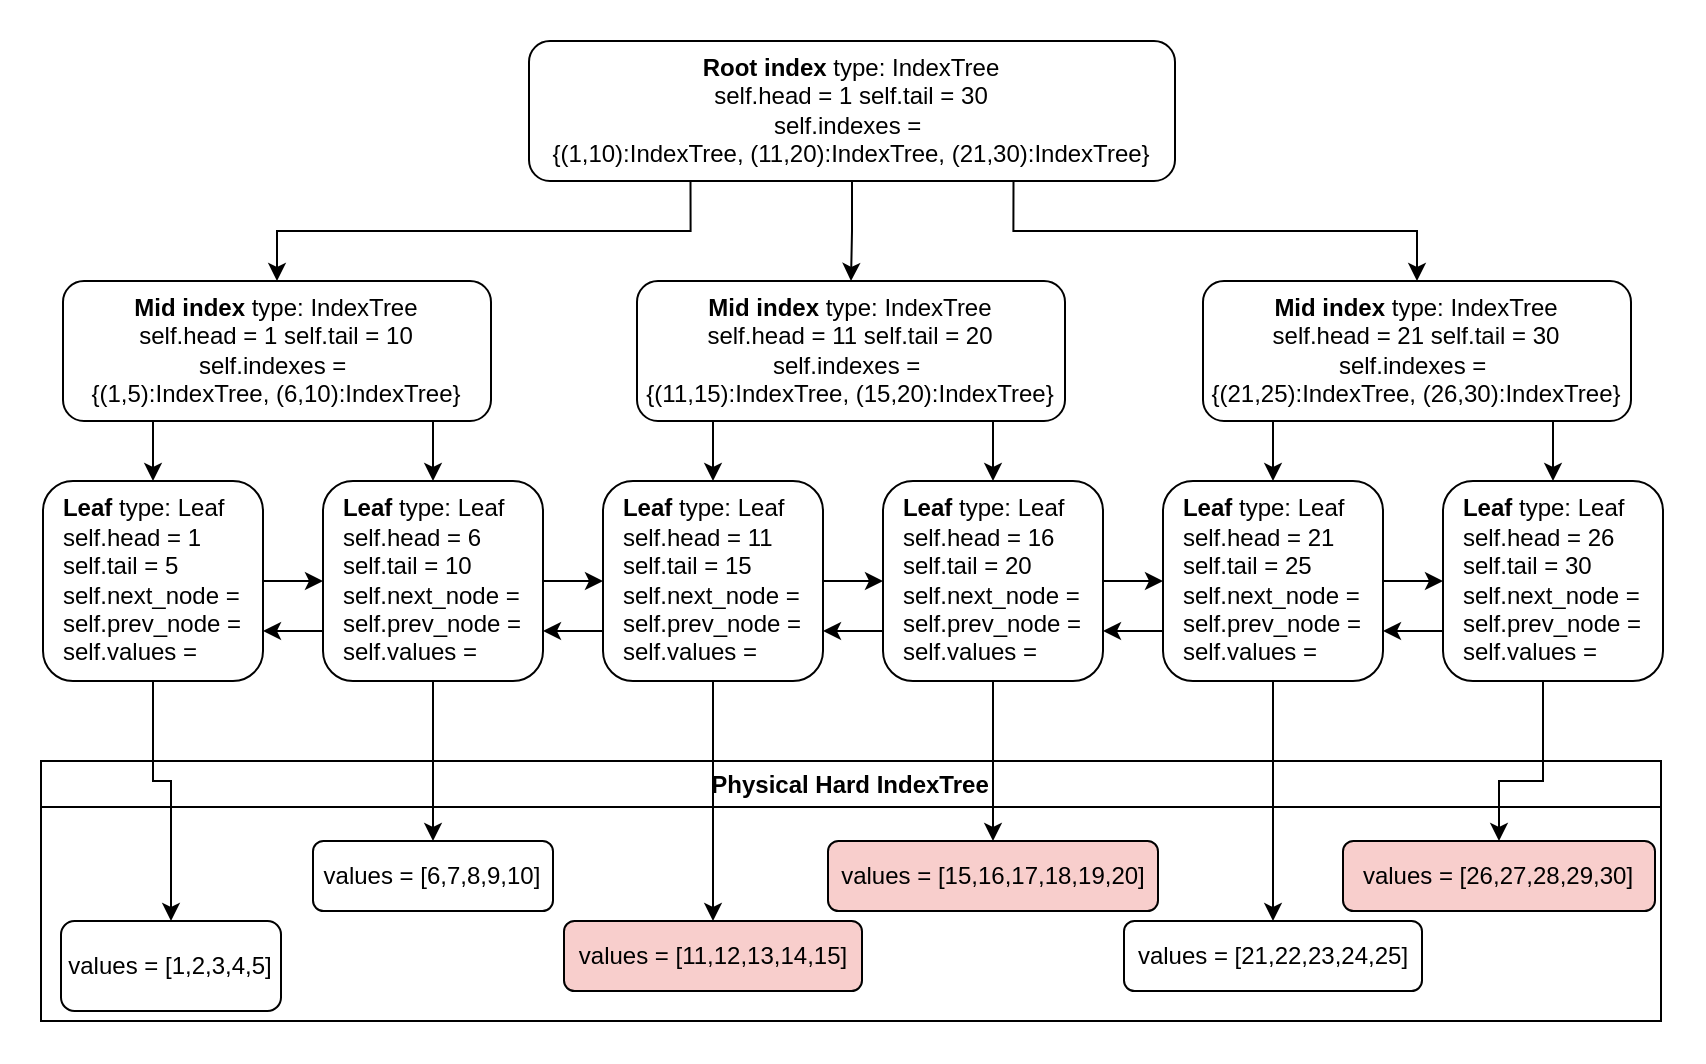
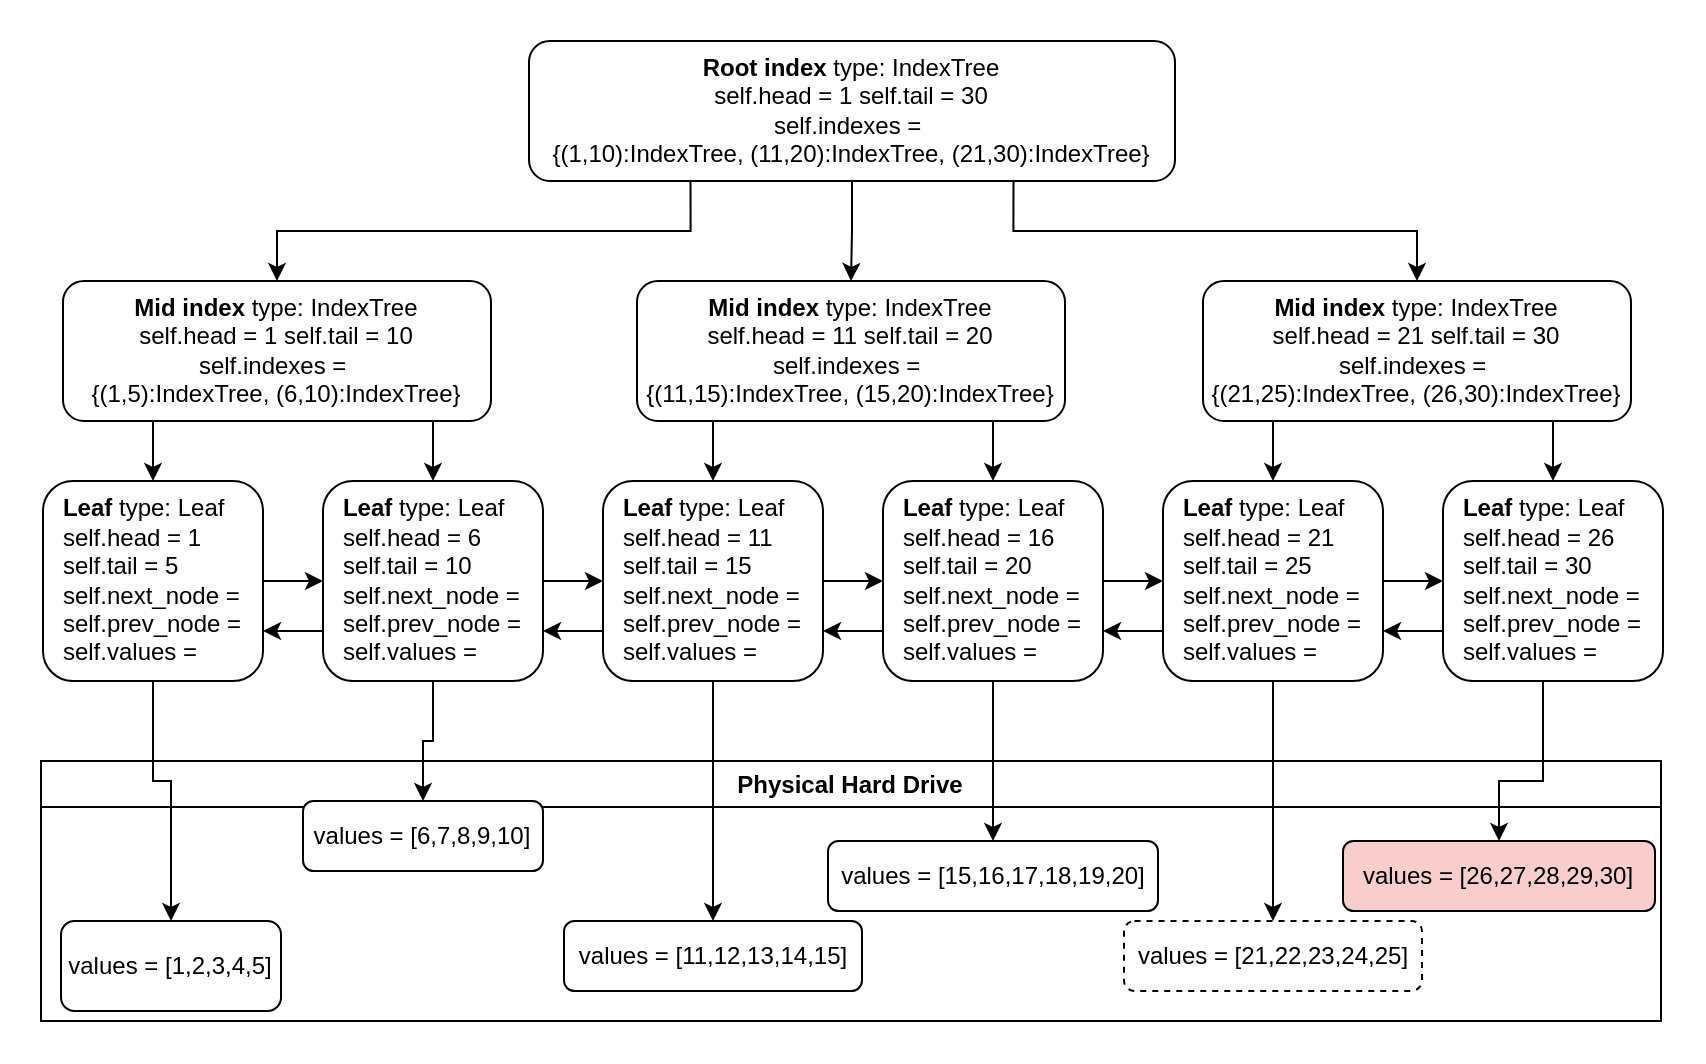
(850, 785) -> (850, 785)
(433, 876) -> (423, 836)
(993, 876) -> (993, 876)
(713, 956) -> (713, 956)
(1273, 956) -> (1273, 956)
